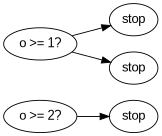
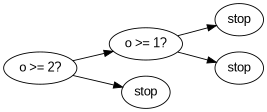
none -> (89, 57)
